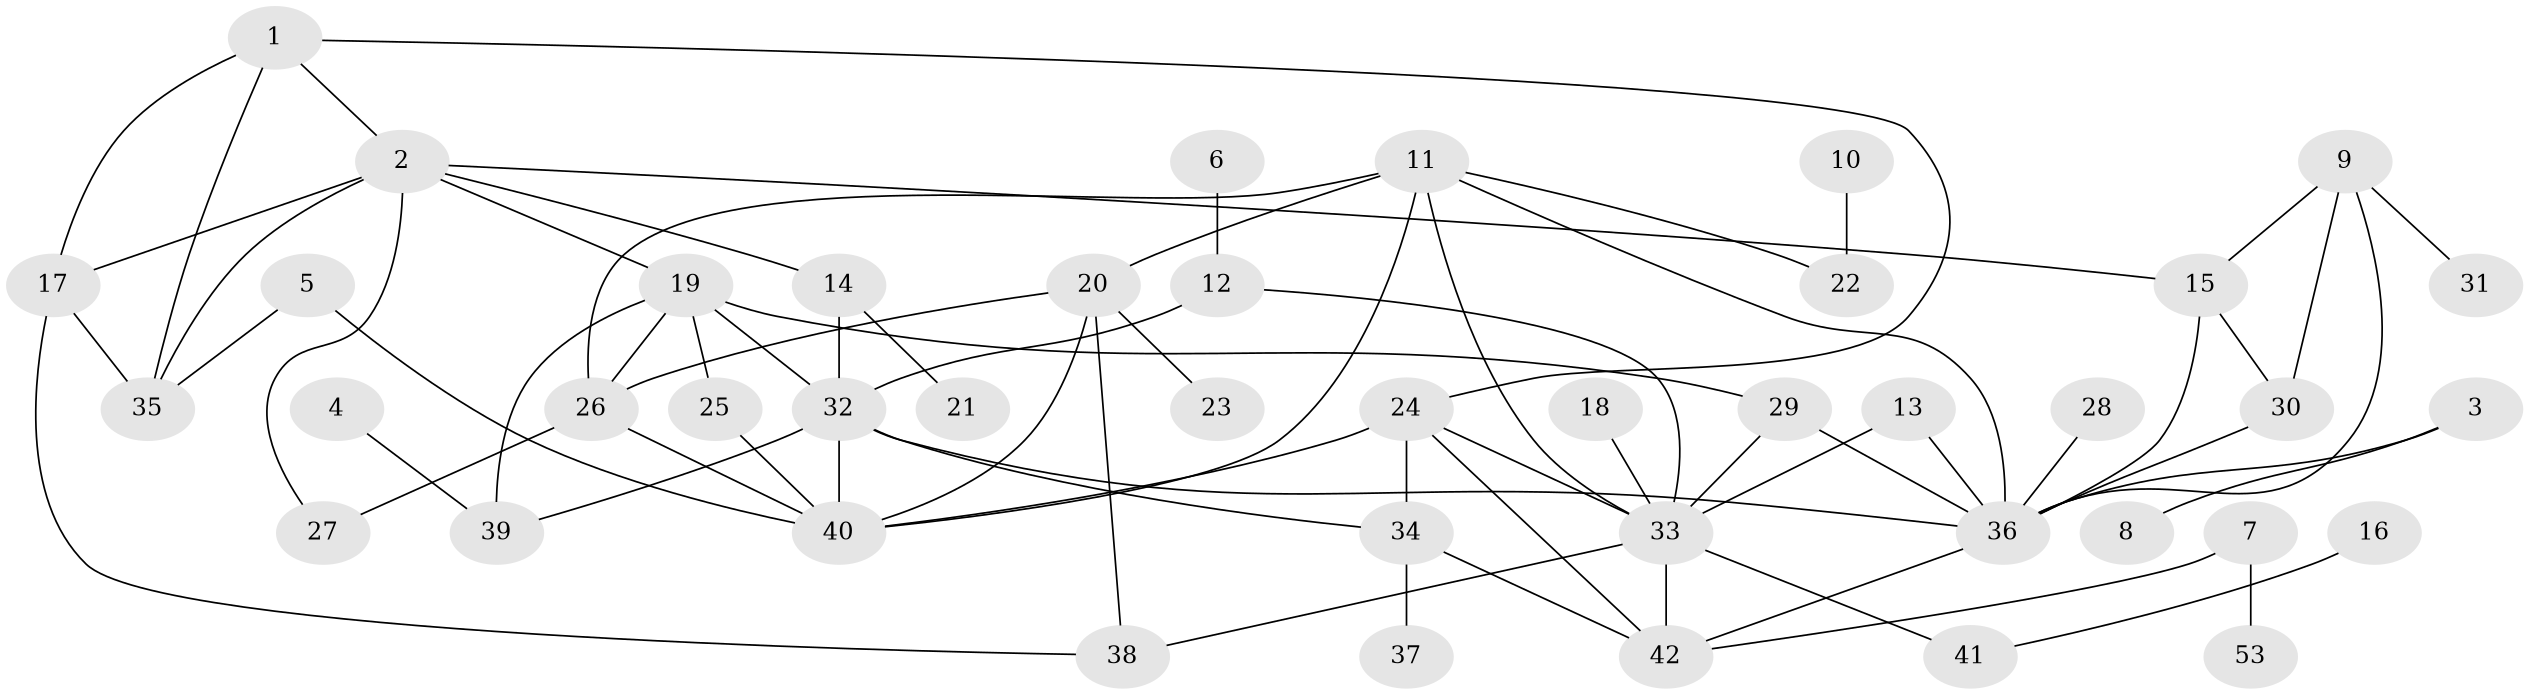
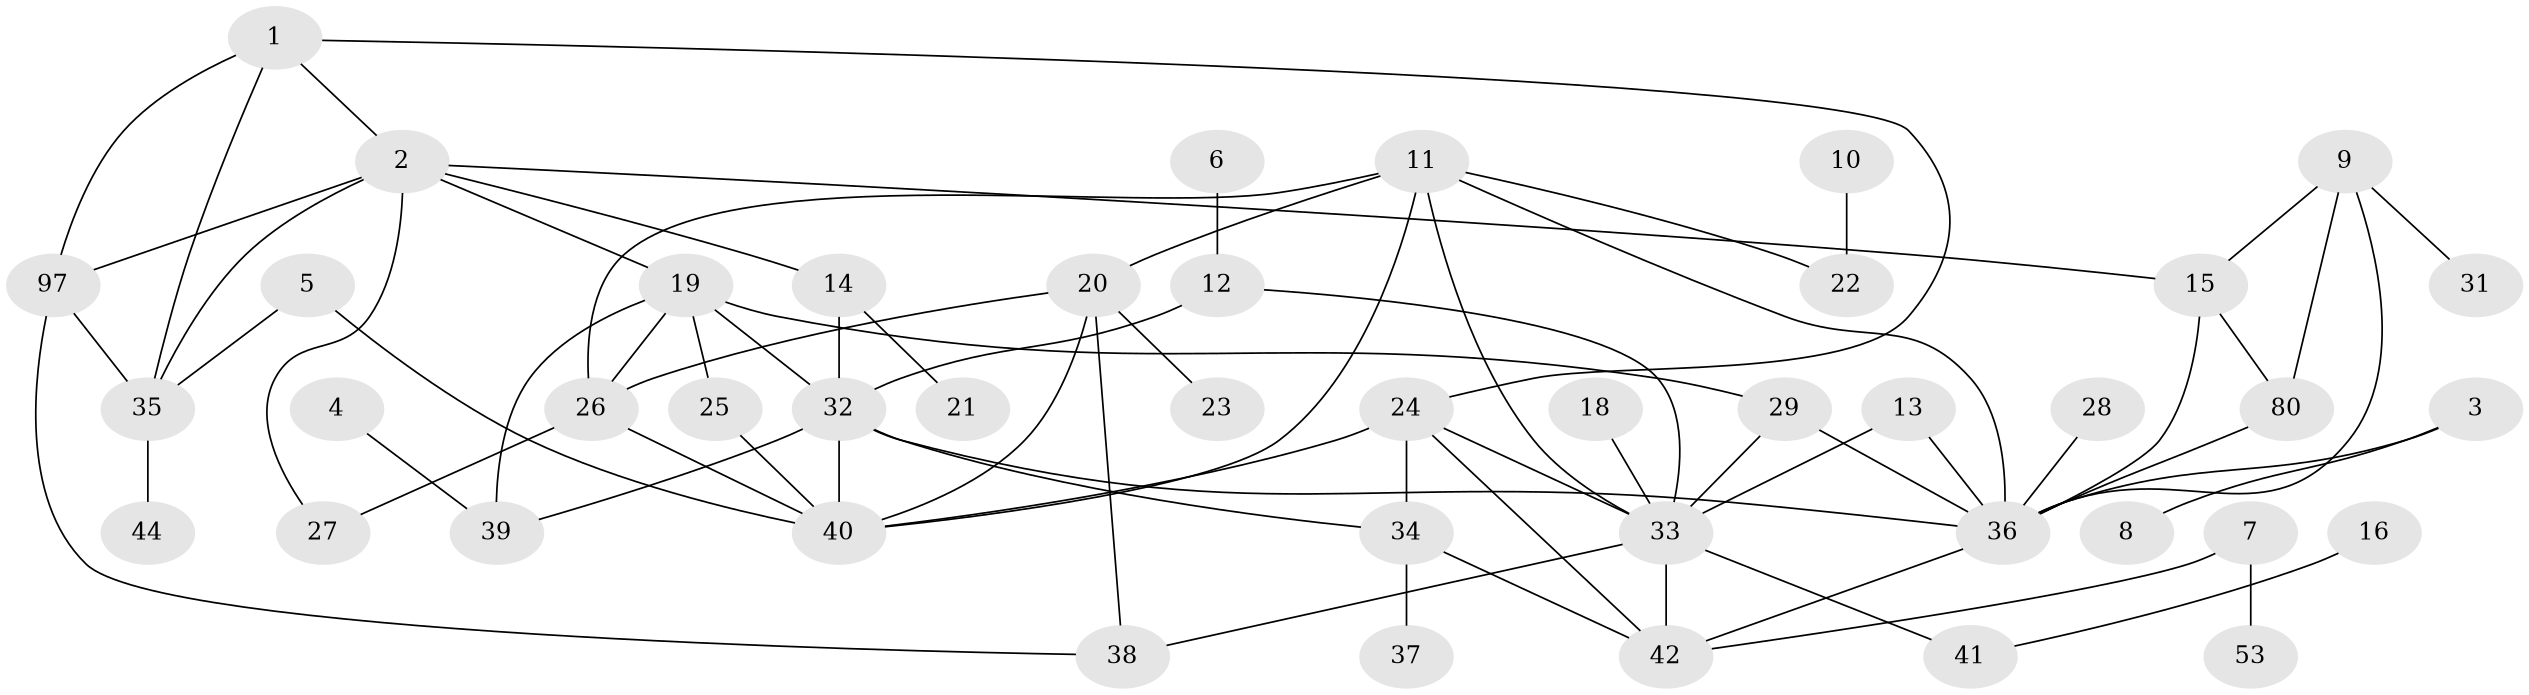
(53, 285) -> (53, 285)
(2287, 409) -> (2287, 409)
none -> (148, 533)
